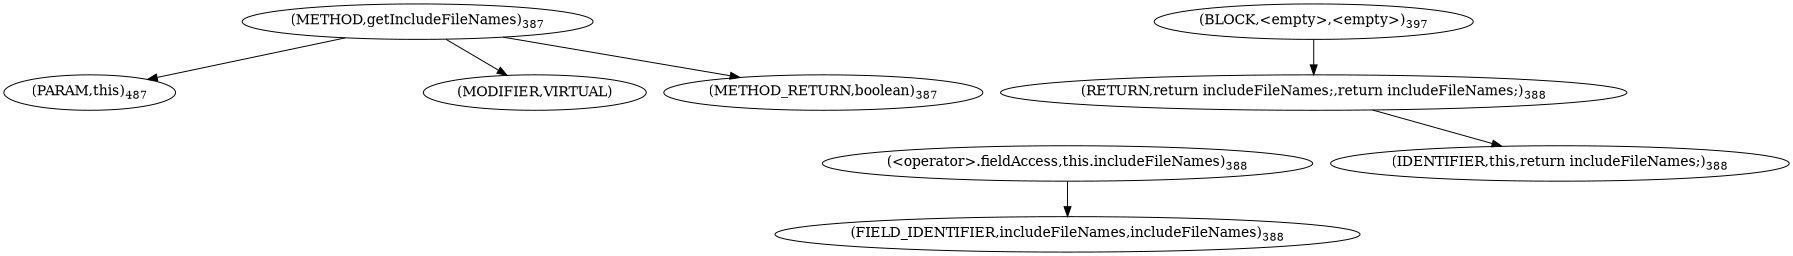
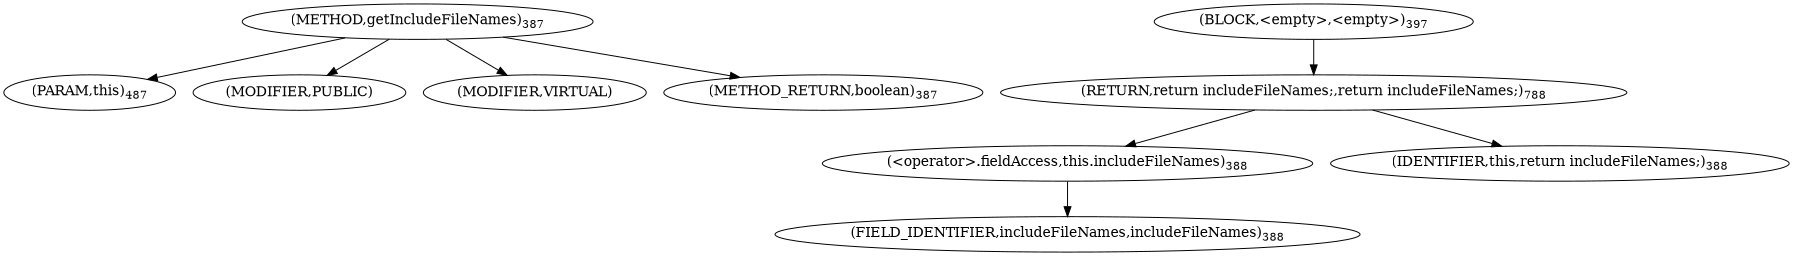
(1535, 91) -> (1535, 91)
none -> (299, 93)
none -> (1195, 127)
